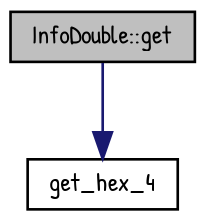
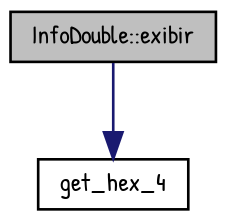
(103, 37) -> (113, 37)
